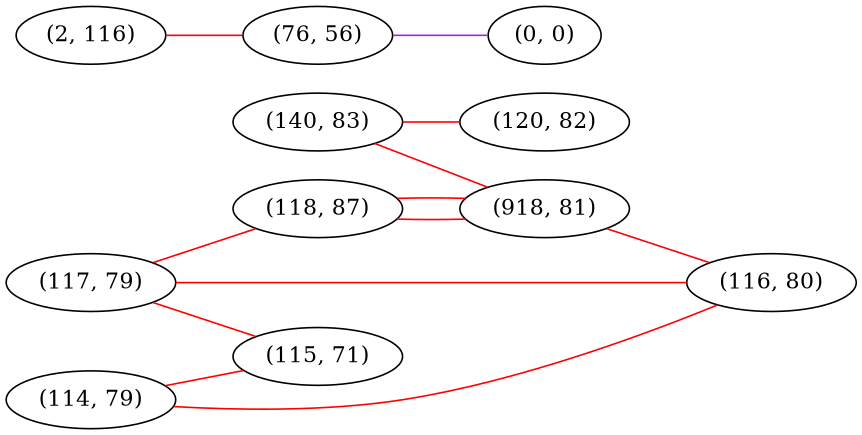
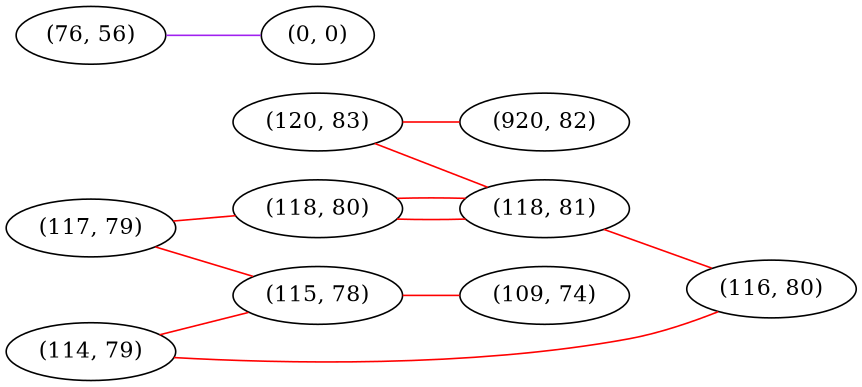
(91, 35) -> none
(318, 122) -> (318, 122)
(545, 122) -> (545, 122)
(318, 209) -> (318, 209)
(545, 209) -> (545, 209)
(431, 283) -> none
none -> (545, 295)
(318, 356) -> (318, 295)
